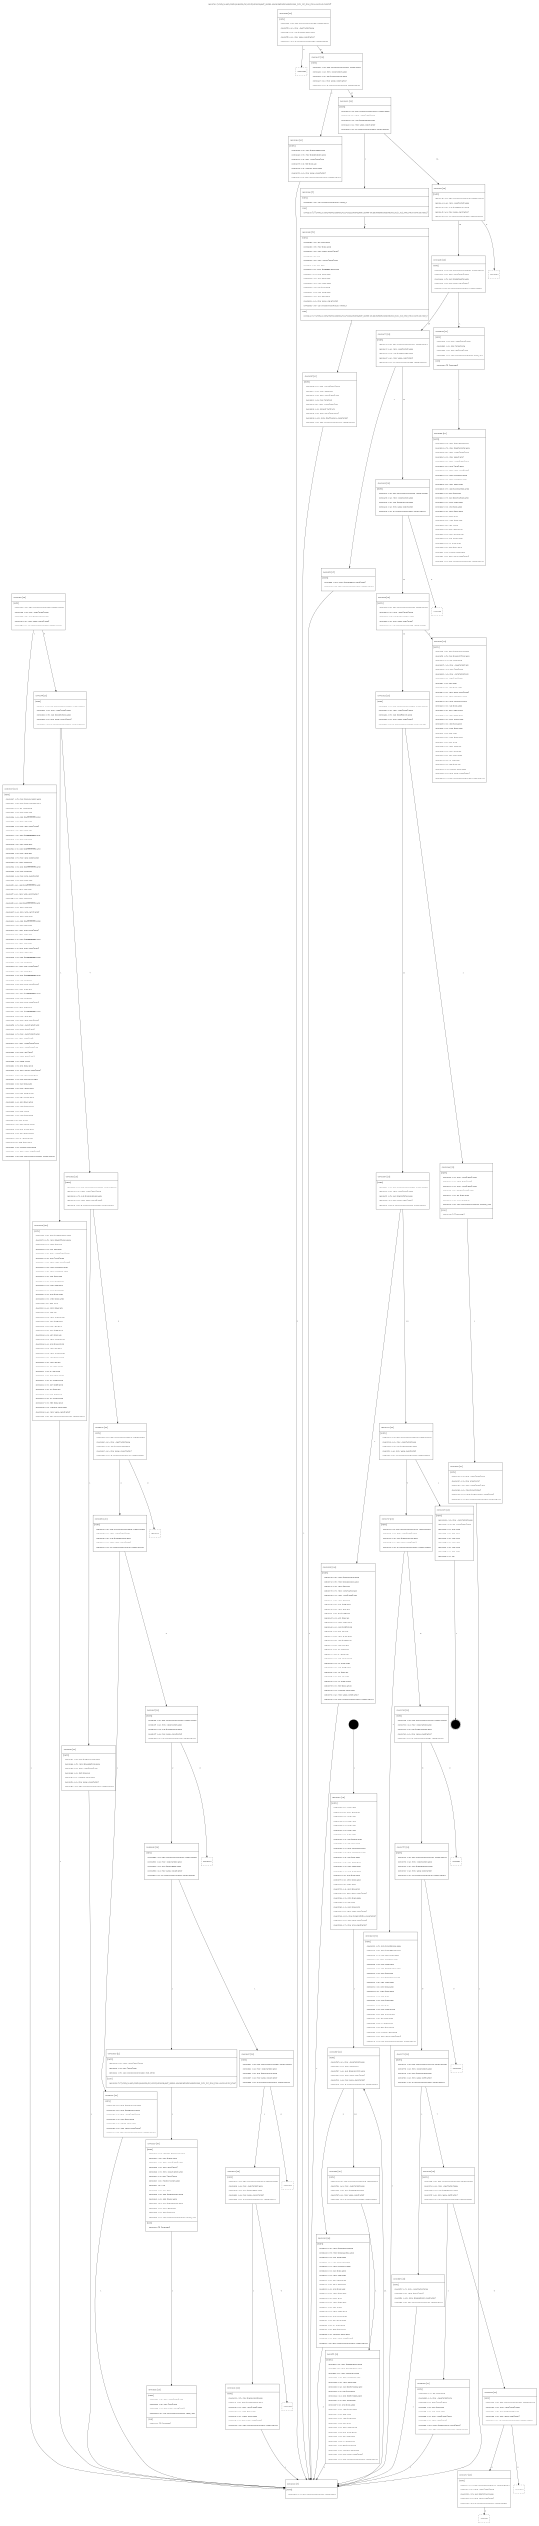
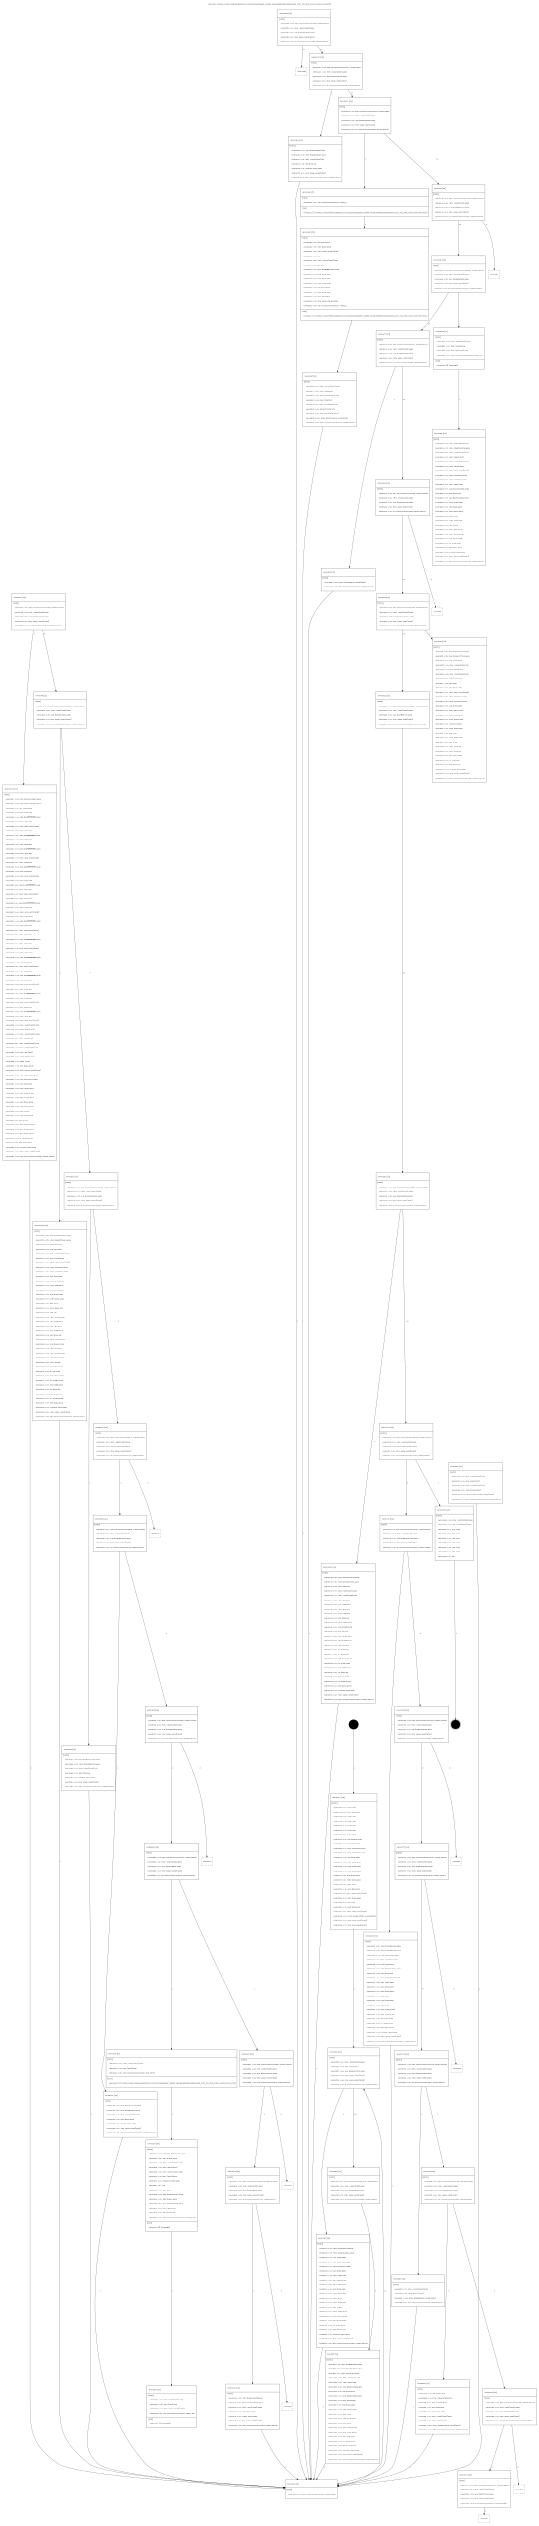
(466, 1191) -> none
